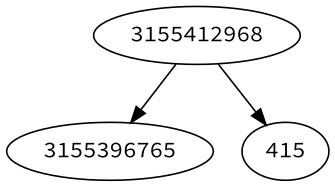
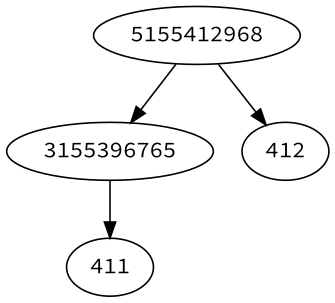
(197, 35) -> (197, 35)
(285, 151) -> (285, 151)
none -> (110, 267)
